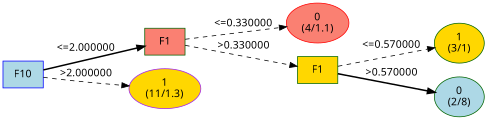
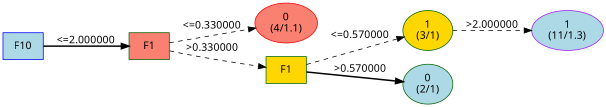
(82, 82) -> (488, 30)
(165, 89) -> (568, 30)
(459, 97) -> (428, 84)
